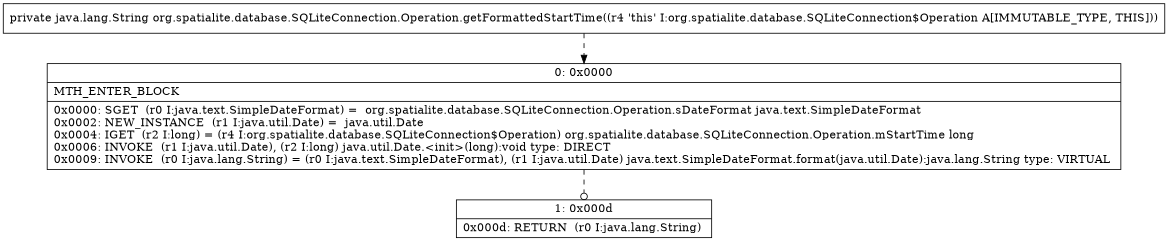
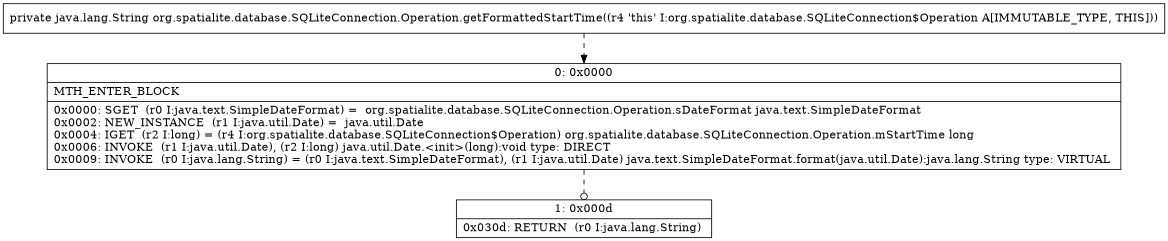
(584, 228) -> (584, 228)
